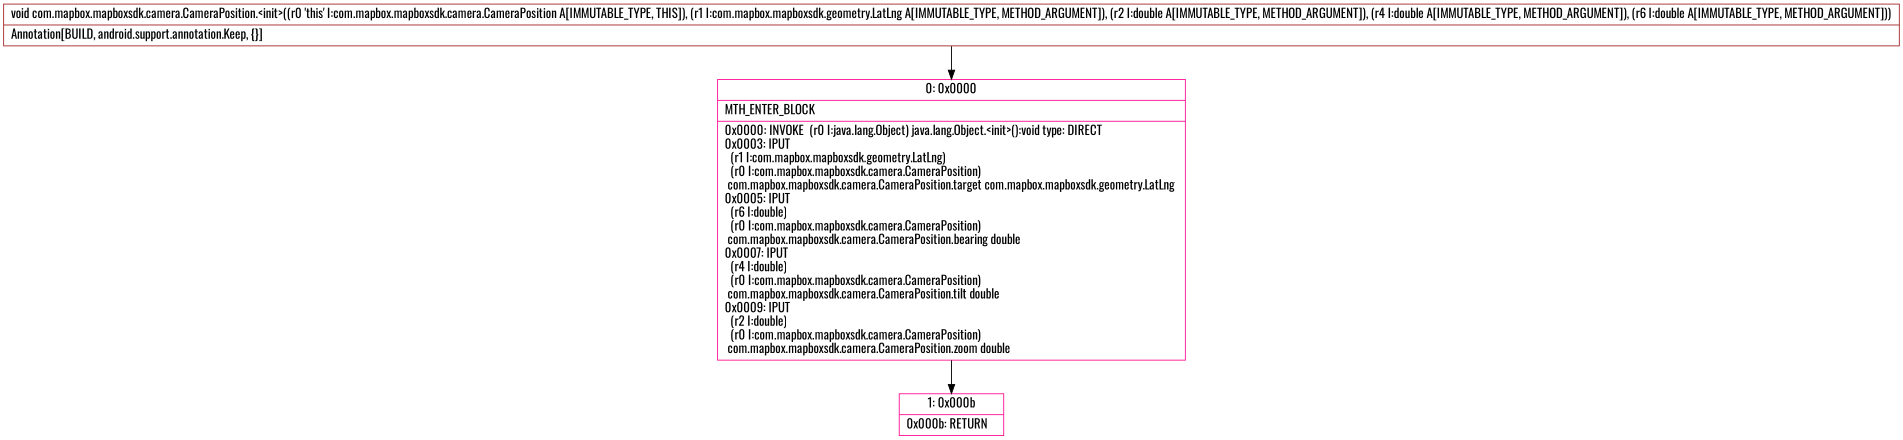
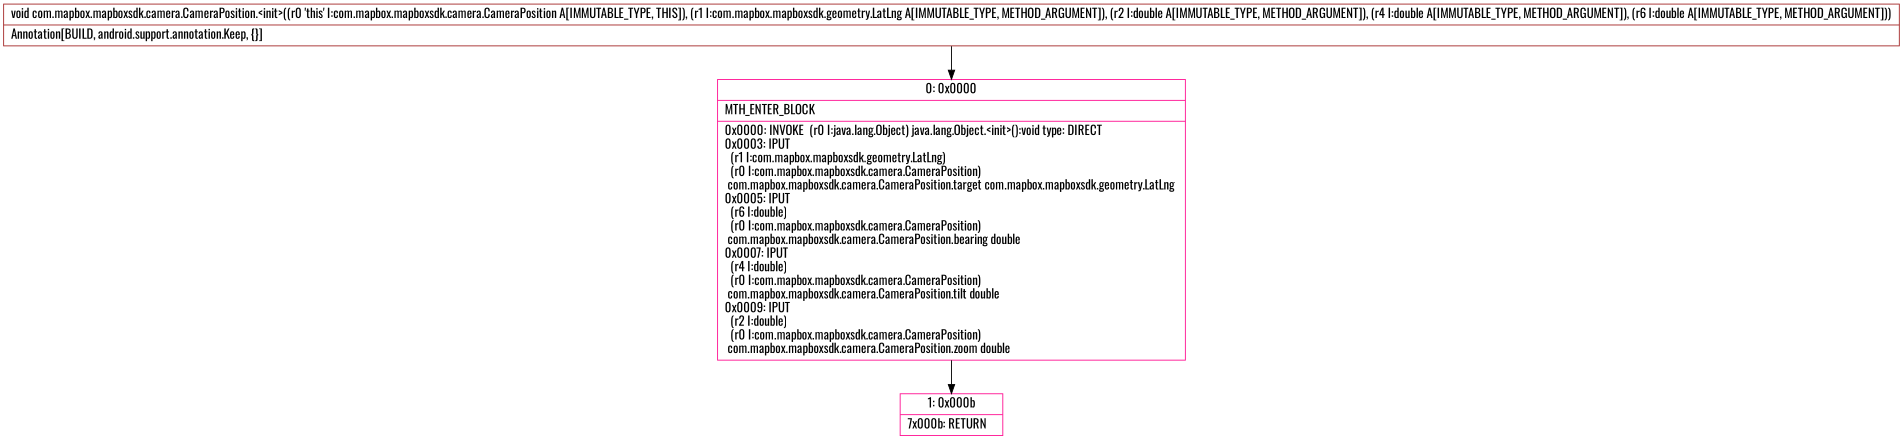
(951, 425) -> (951, 425)
